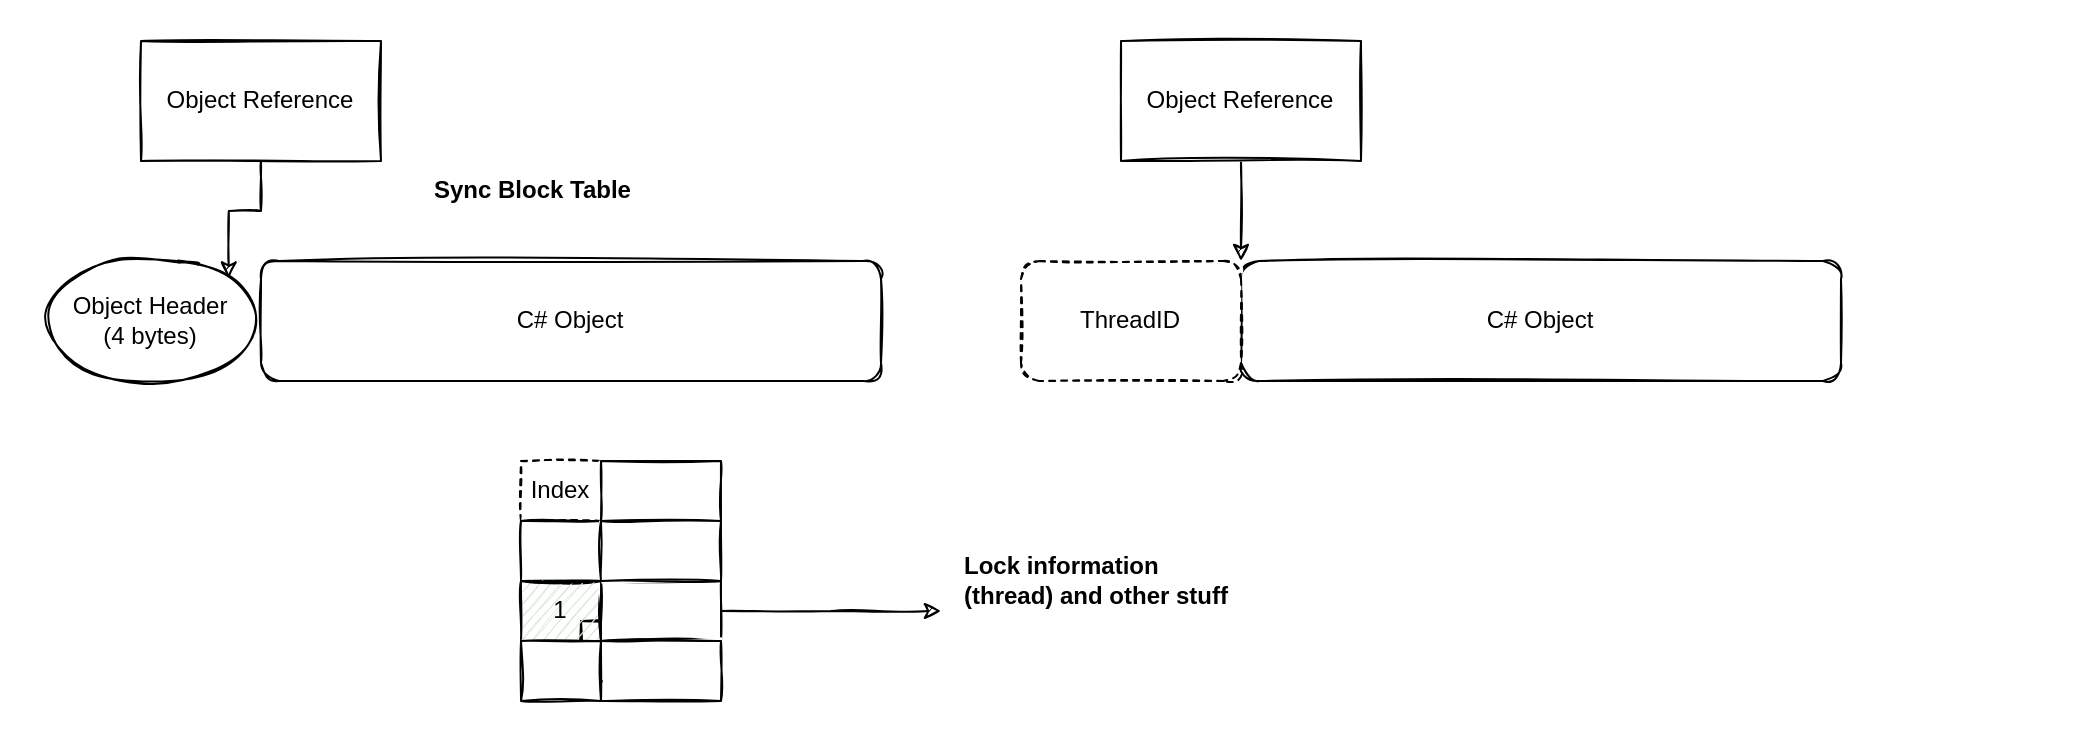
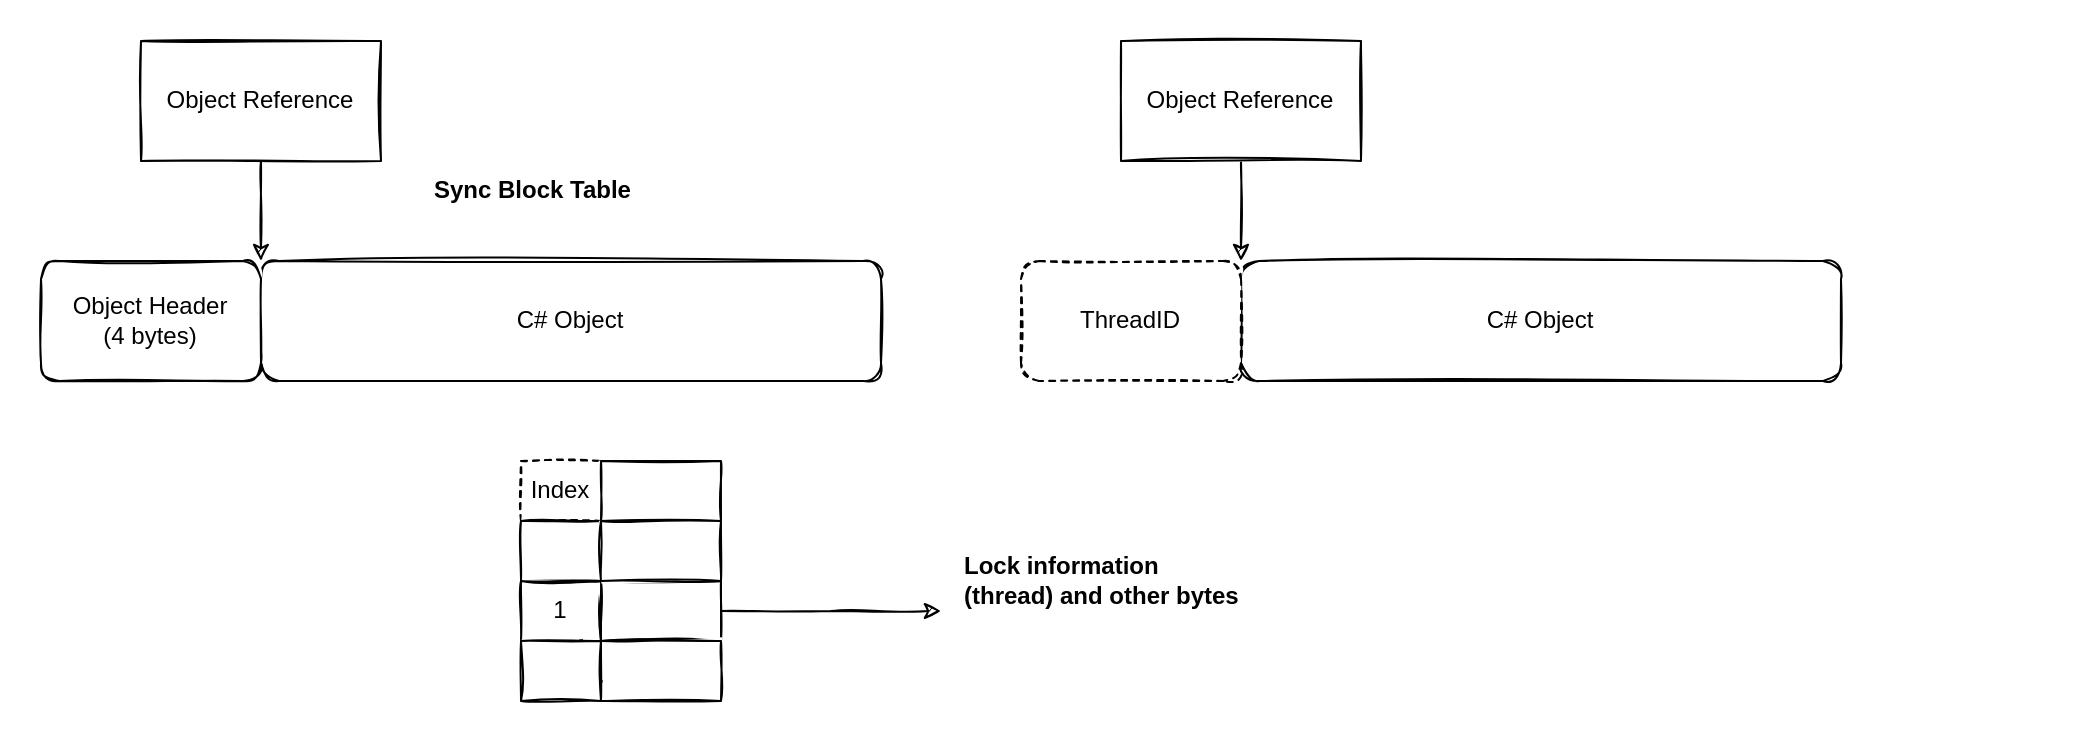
(151, 321) -> (151, 321)
(1103, 581) -> (1103, 581)
(561, 611) -> (561, 611)
